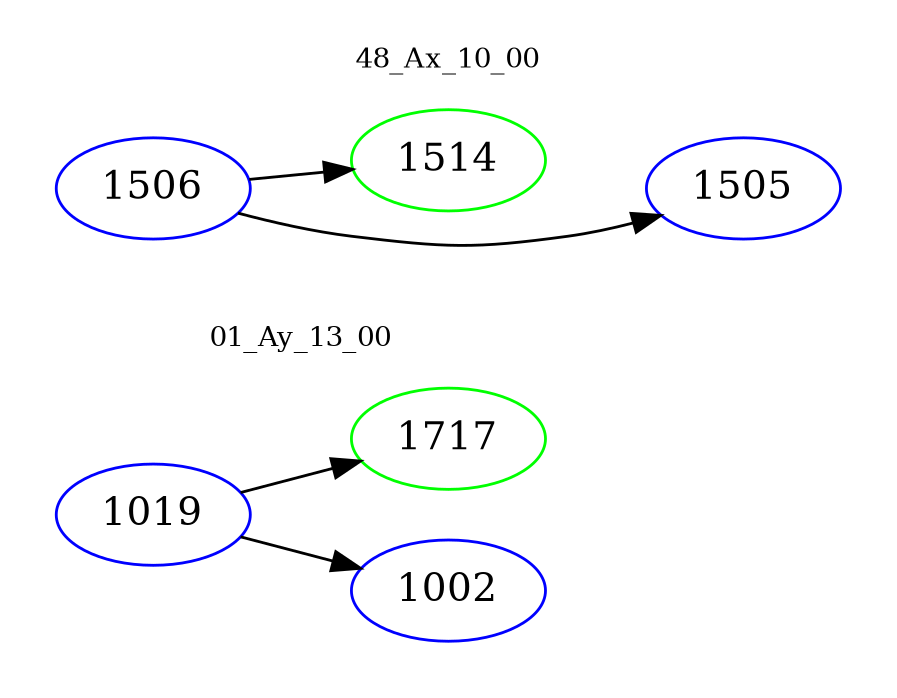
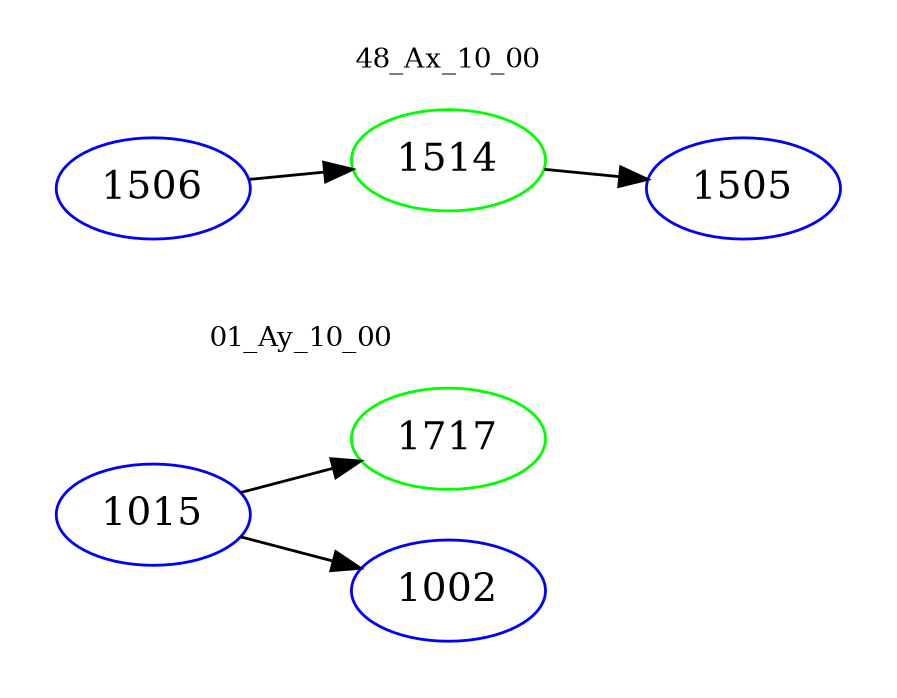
(435, 245) -> (582, 173)
(301, 339) -> (301, 339)
(153, 515) -> (153, 515)
